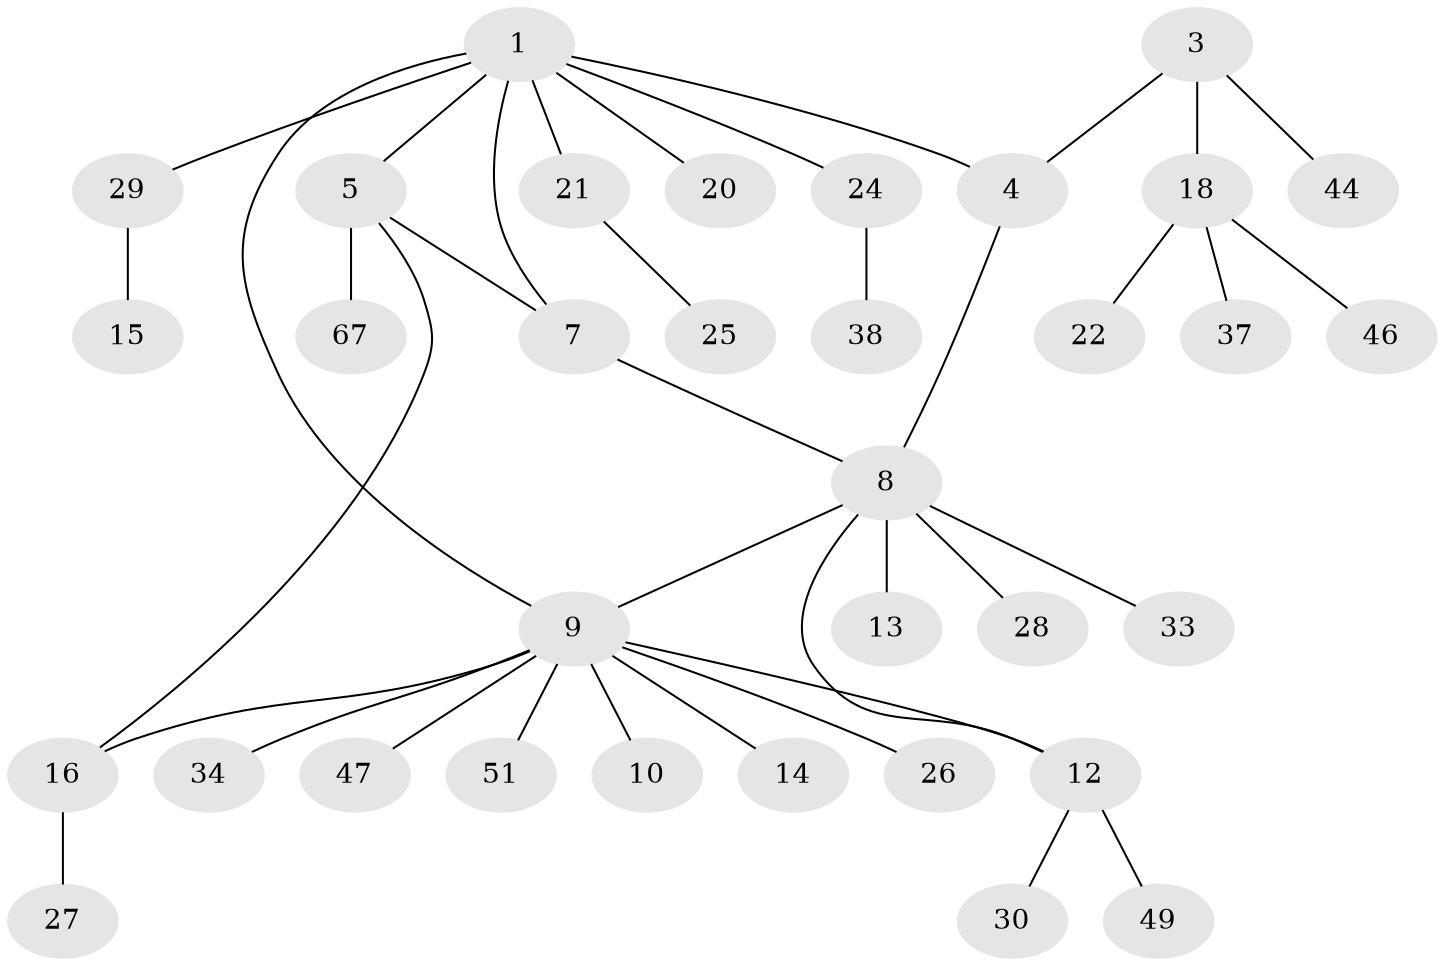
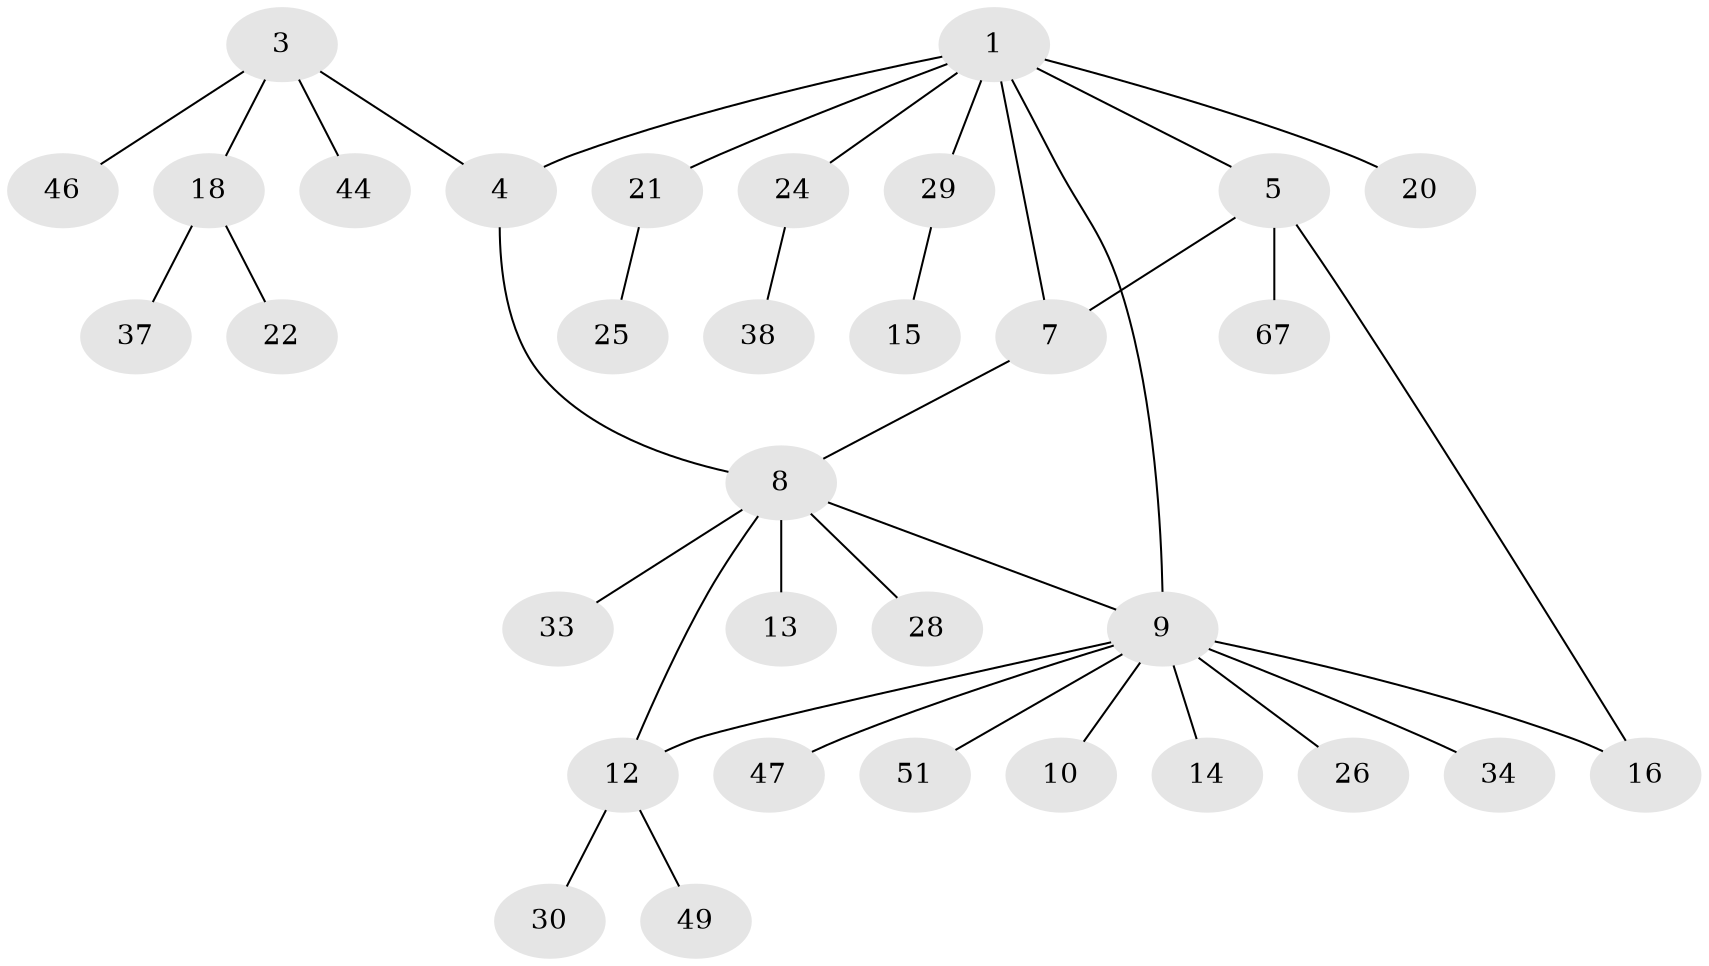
(1290, 264) -> (172, 118)
(63, 921) -> none
